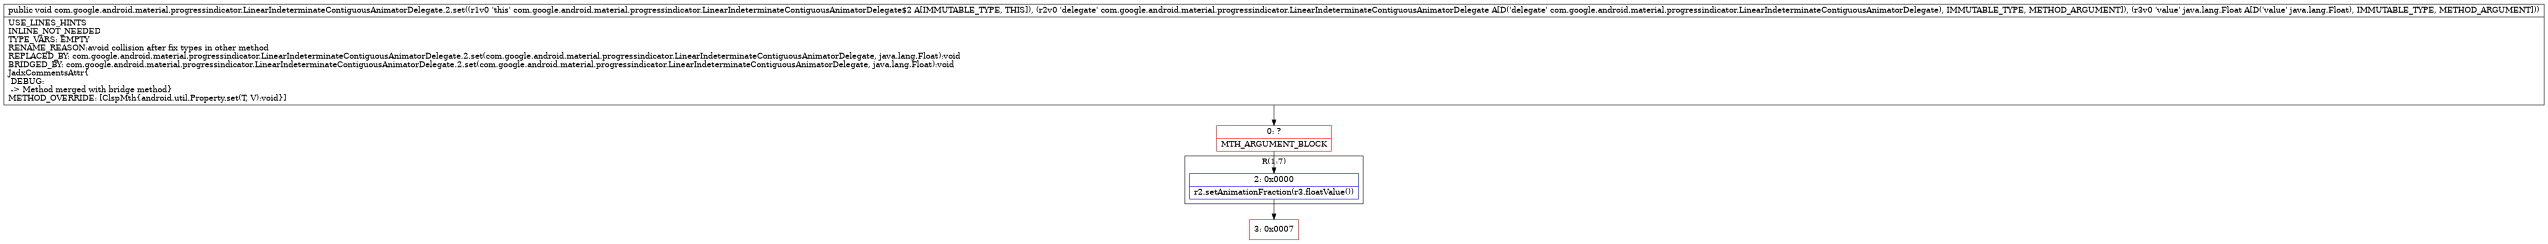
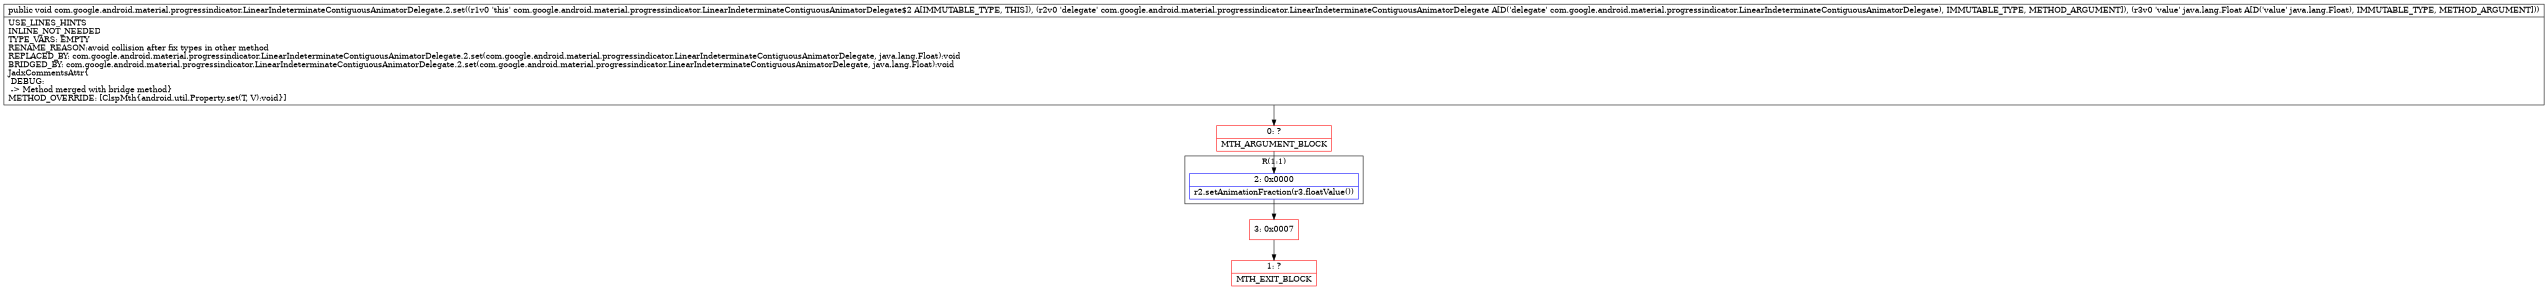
(1274, 162) -> (1274, 162)
none -> (1274, 273)
